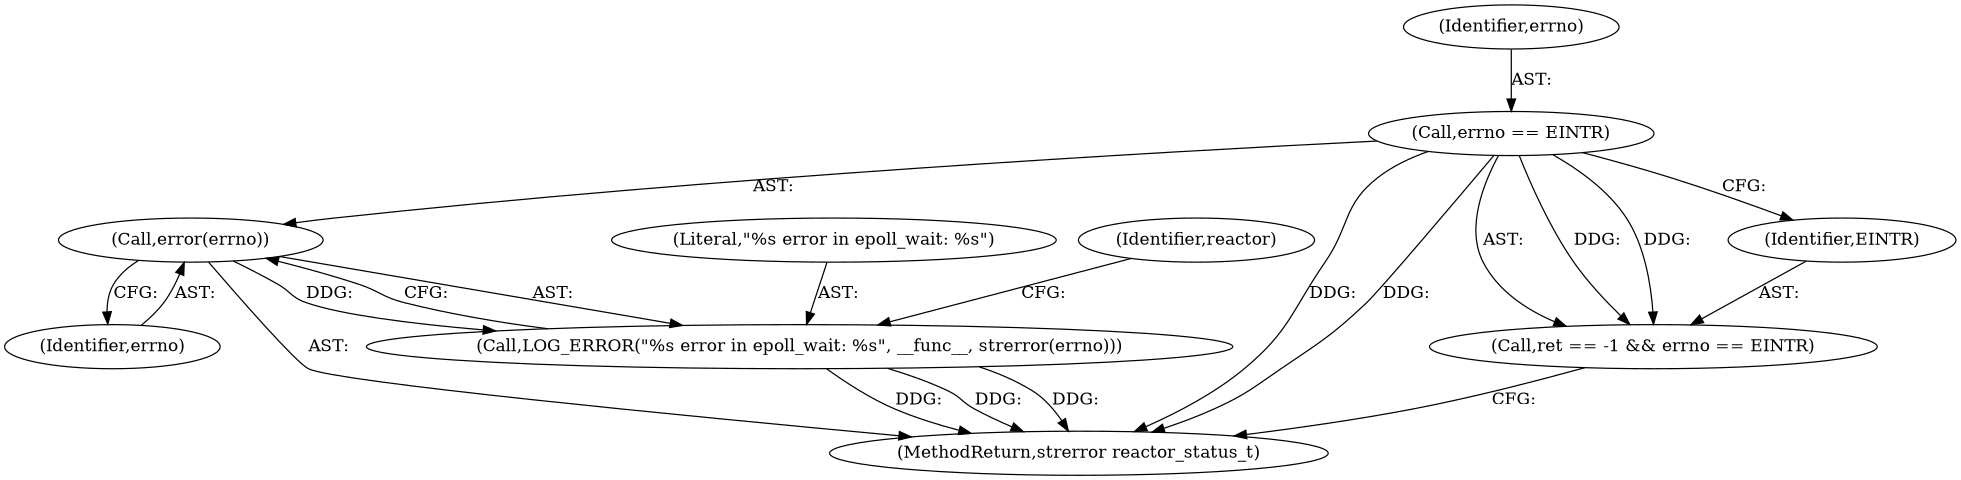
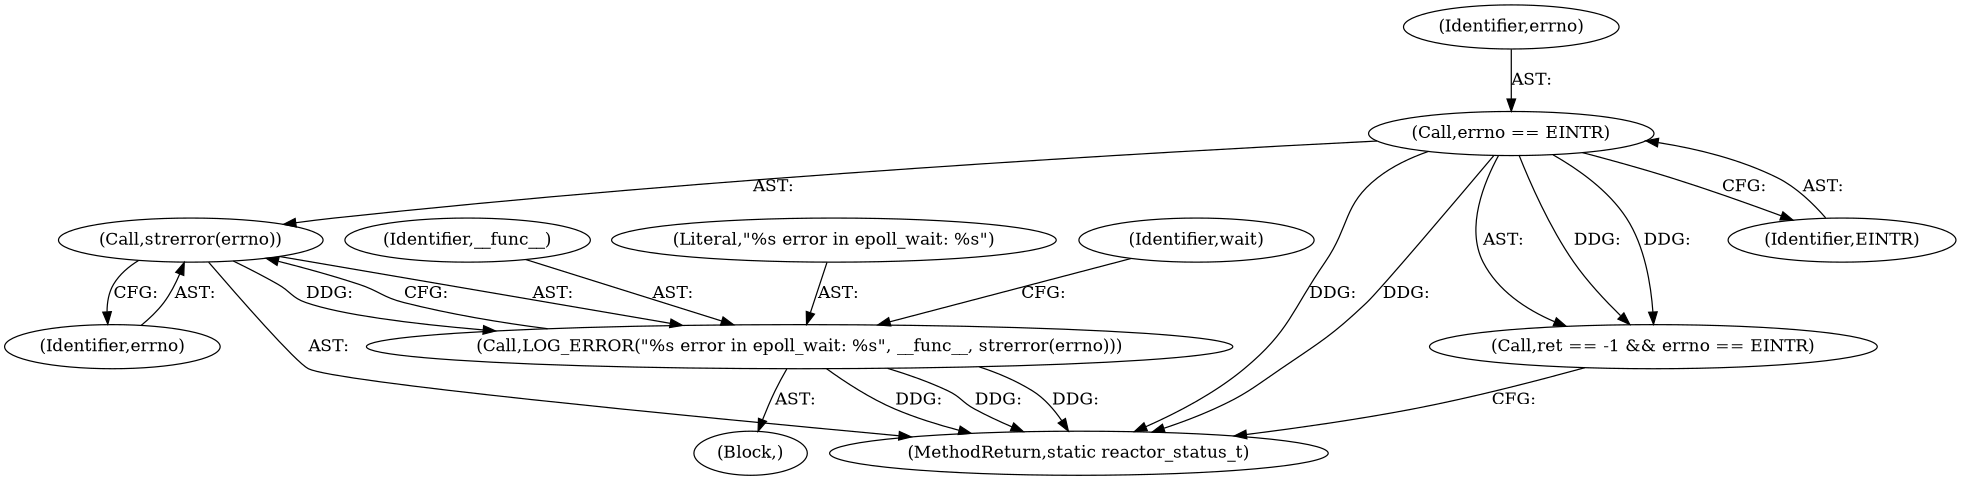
(191, 240) -> (191, 240)
none -> (468, 240)
(1197, 240) -> (1197, 240)
(1754, 290) -> (1749, 166)
none -> (751, 453)
(1079, 453) -> (1079, 453)
